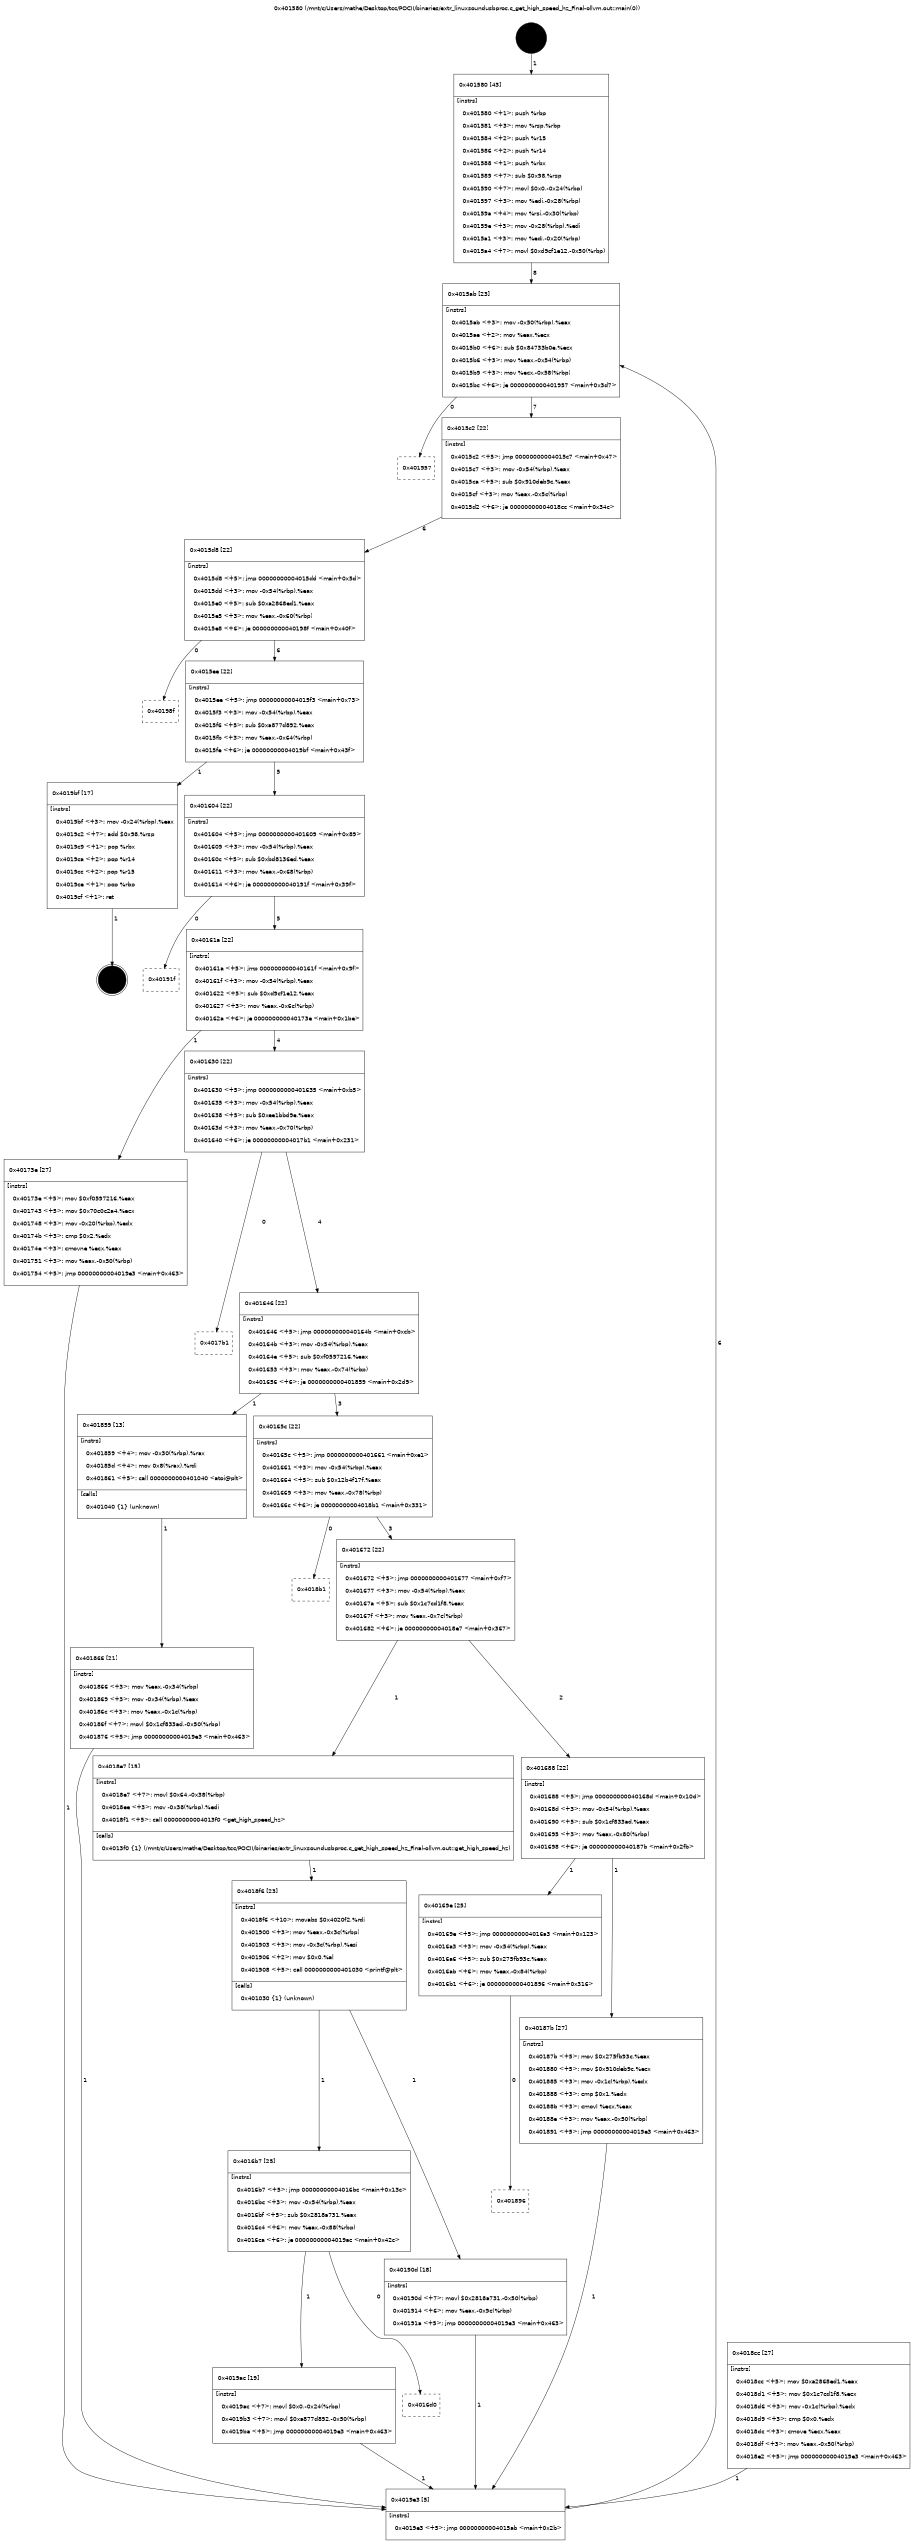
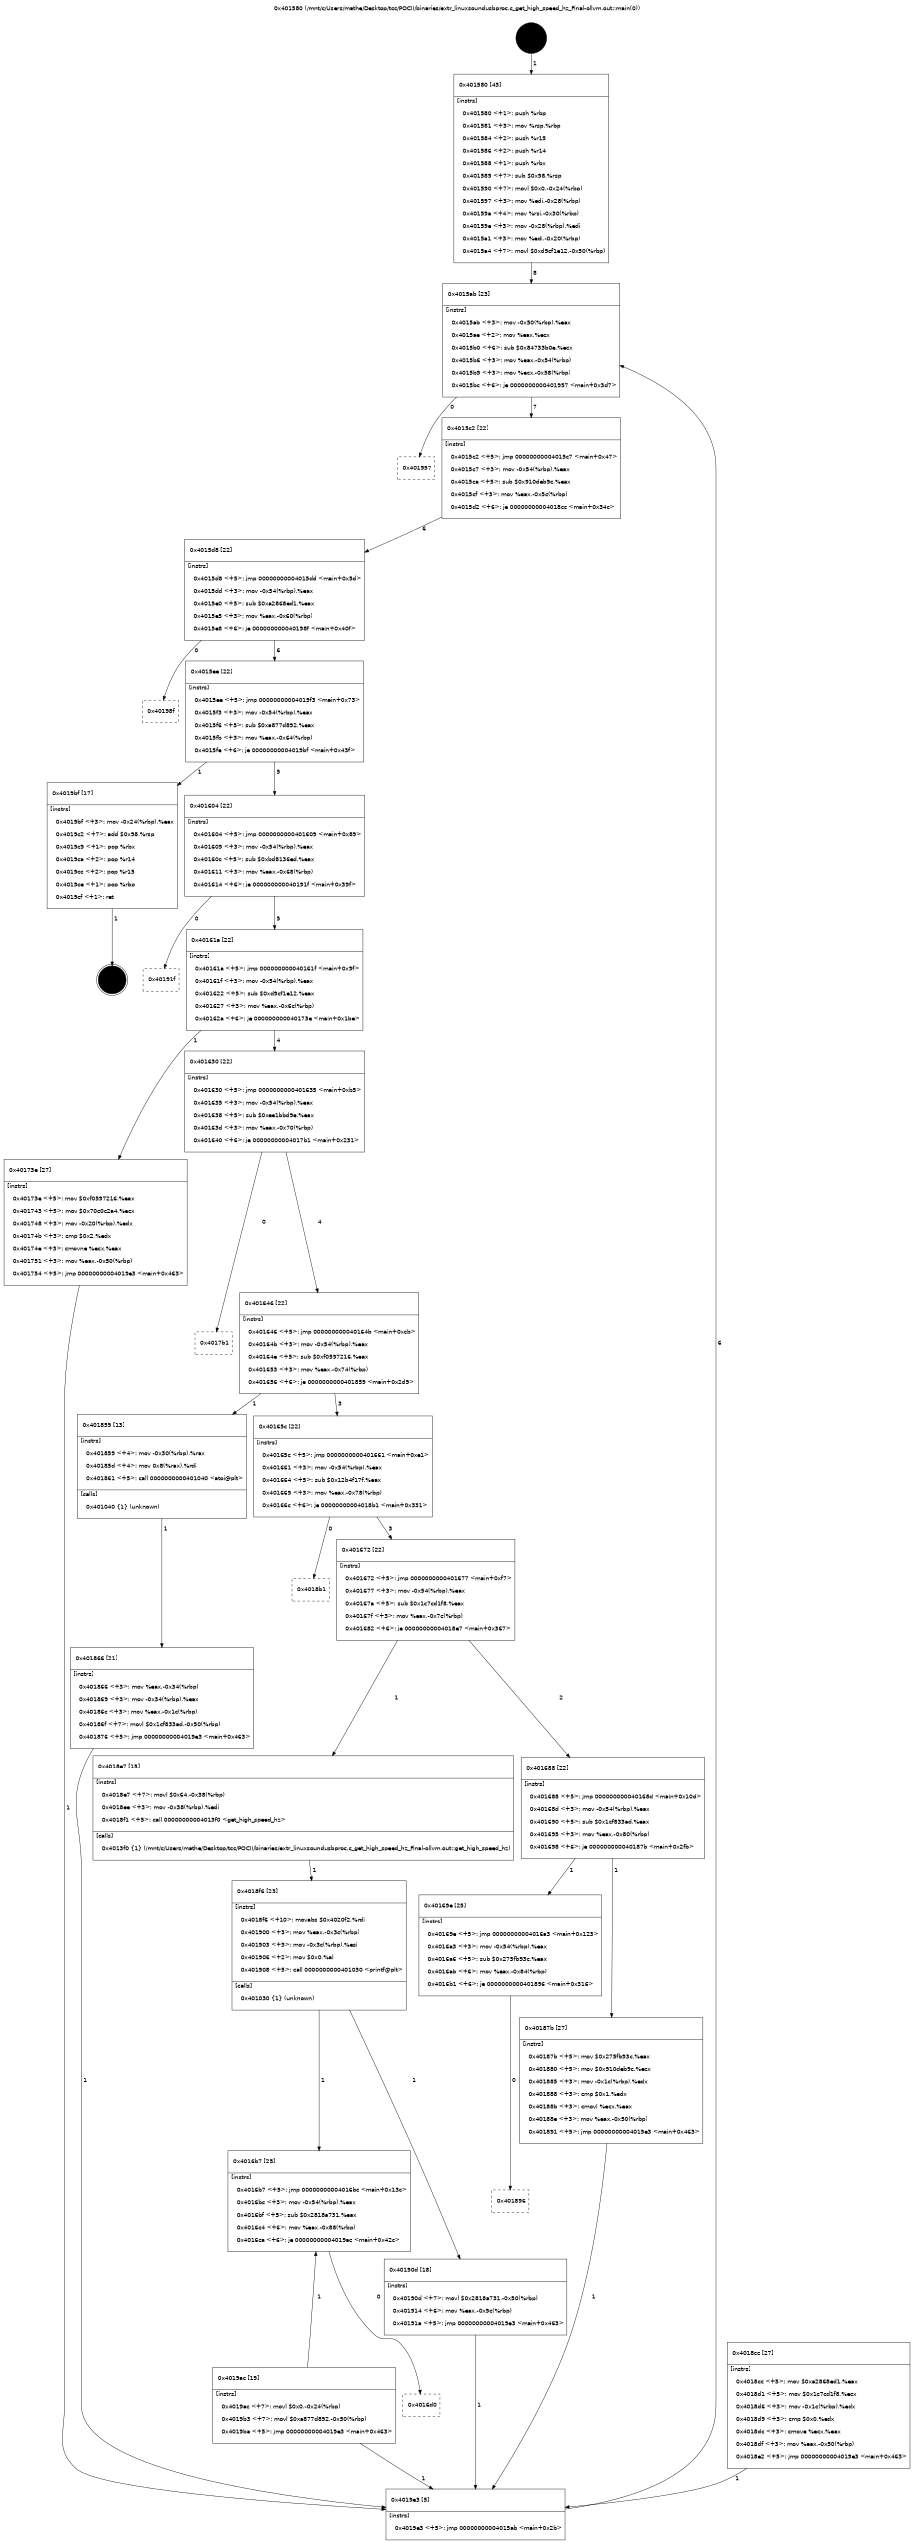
(301, 2307) -> (312, 2312)
